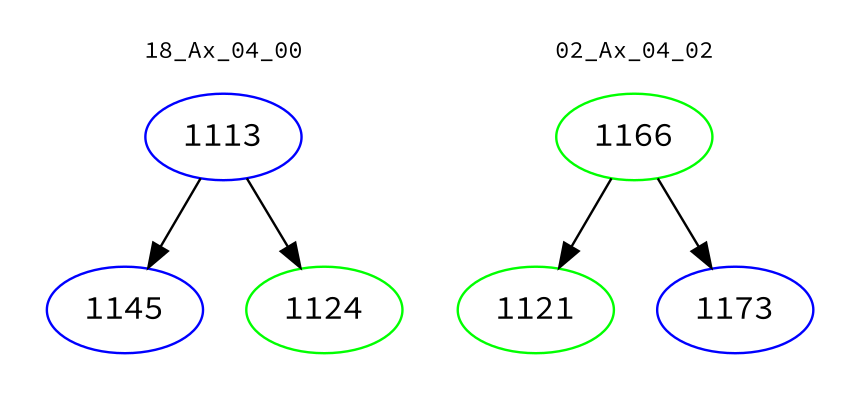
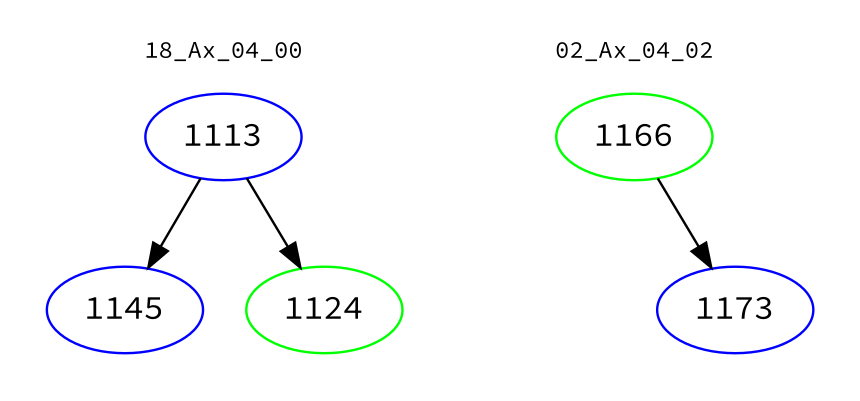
(536, 310) -> none
